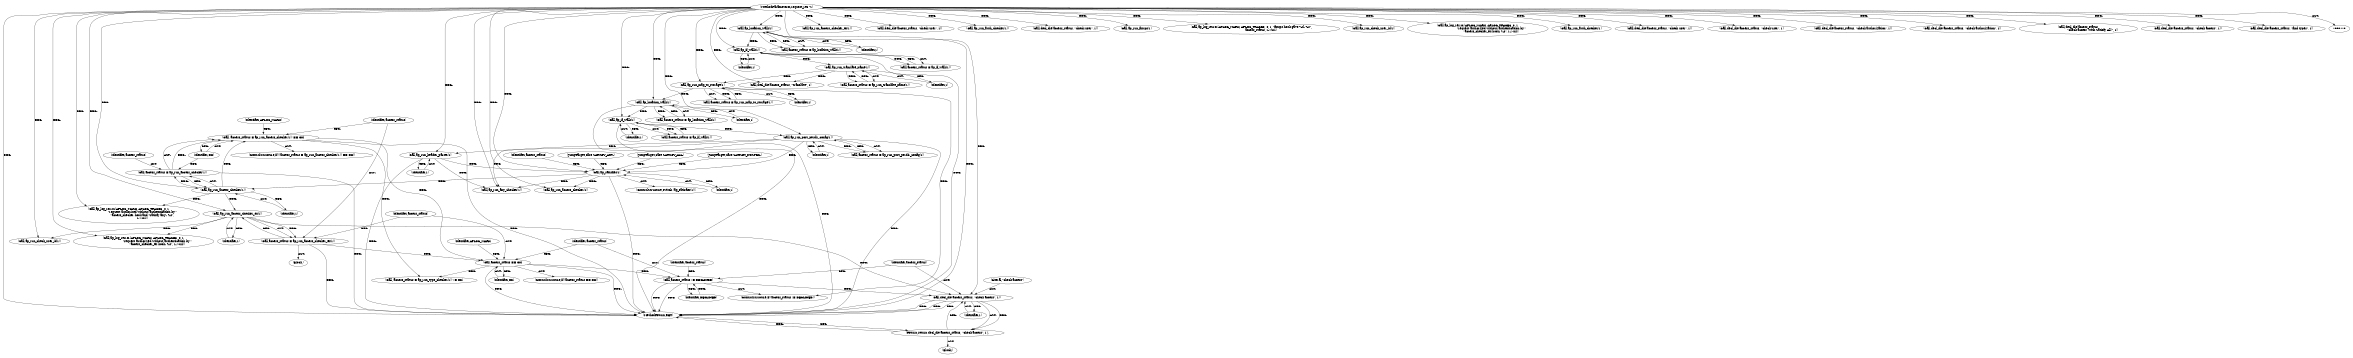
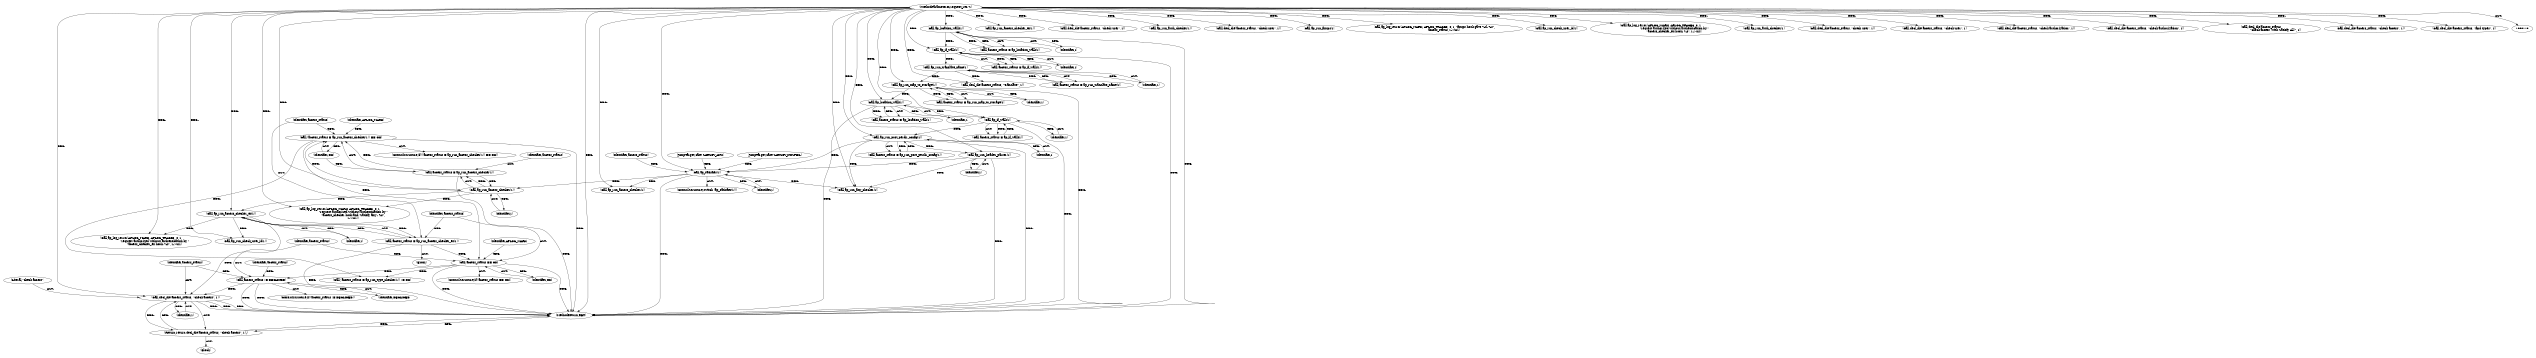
(951, 136) -> (1050, 305)
(661, 155) -> none
(703, 289) -> (369, 289)
